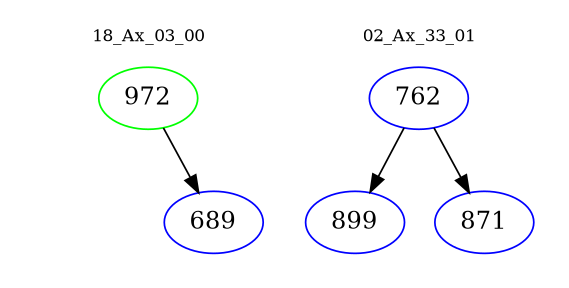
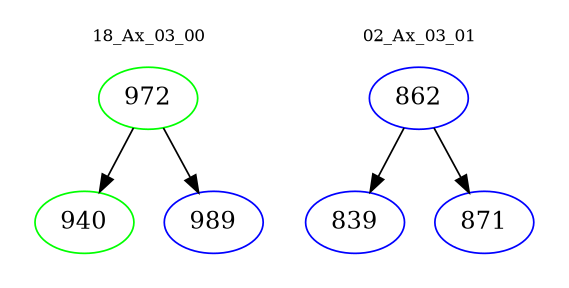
(420, 37) -> (420, 37)
(419, 98) -> (419, 98)
none -> (84, 222)
(214, 222) -> (214, 222)
(355, 222) -> (355, 222)
